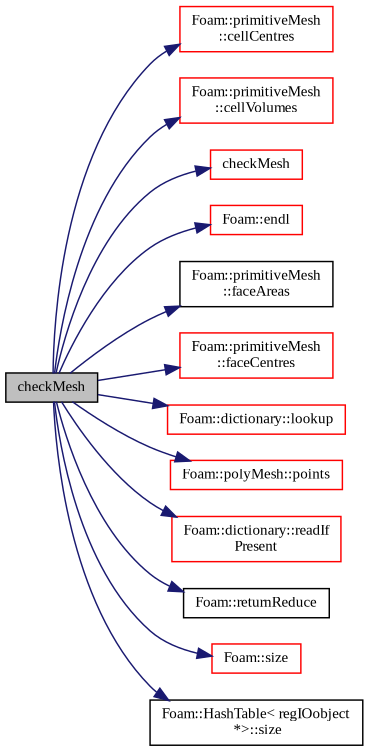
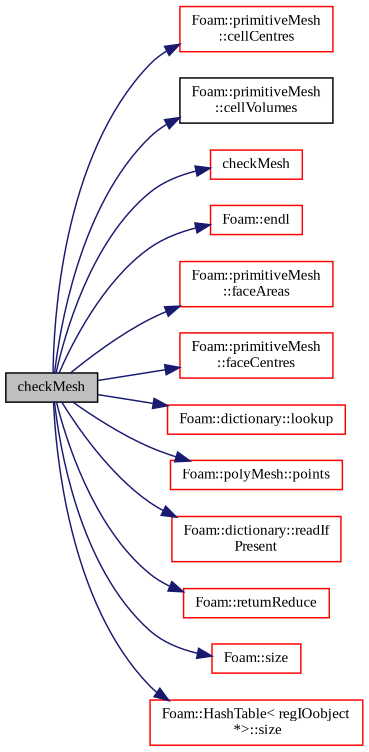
(256, 101) -> (256, 101)
(256, 284) -> (256, 284)
(256, 603) -> (256, 603)
(256, 723) -> (256, 723)
